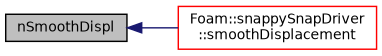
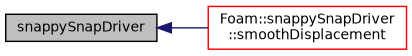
(66, 28) -> (81, 28)
